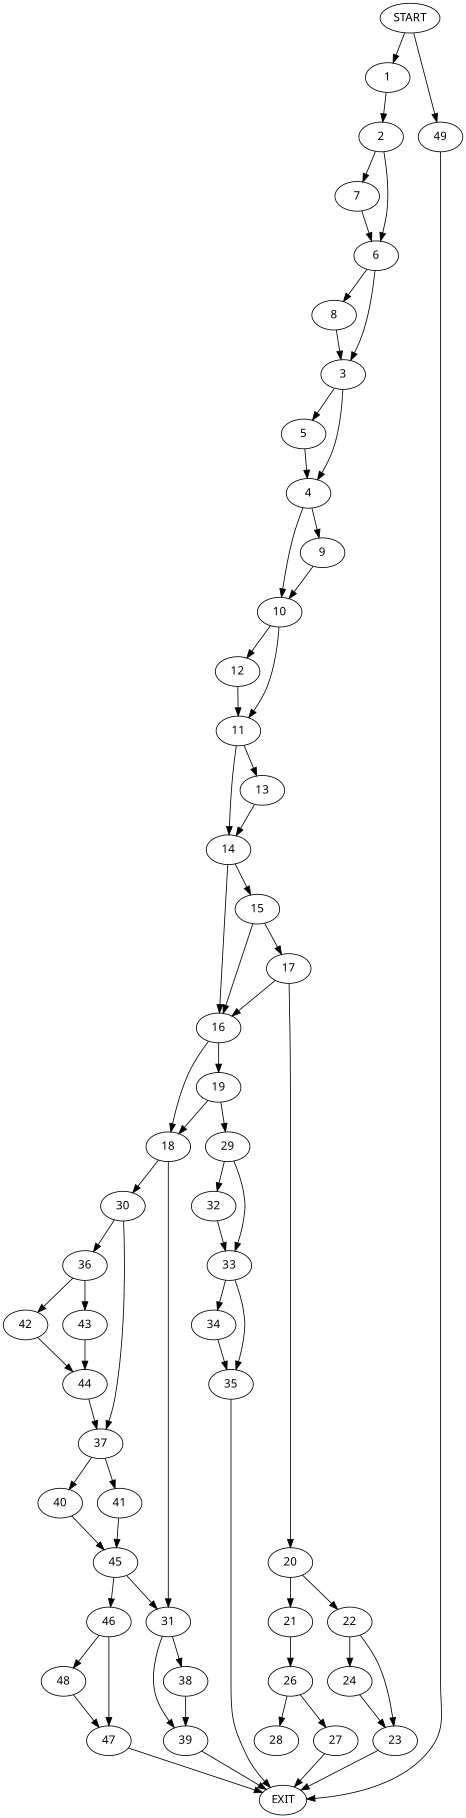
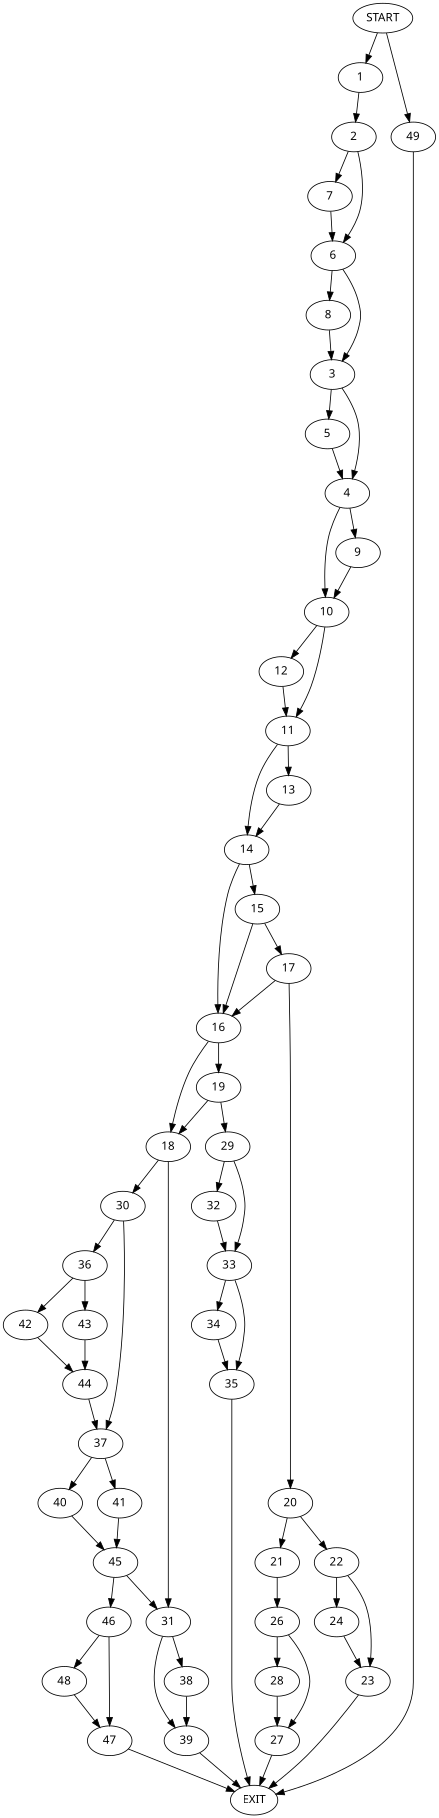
none -> (277, 1707)
